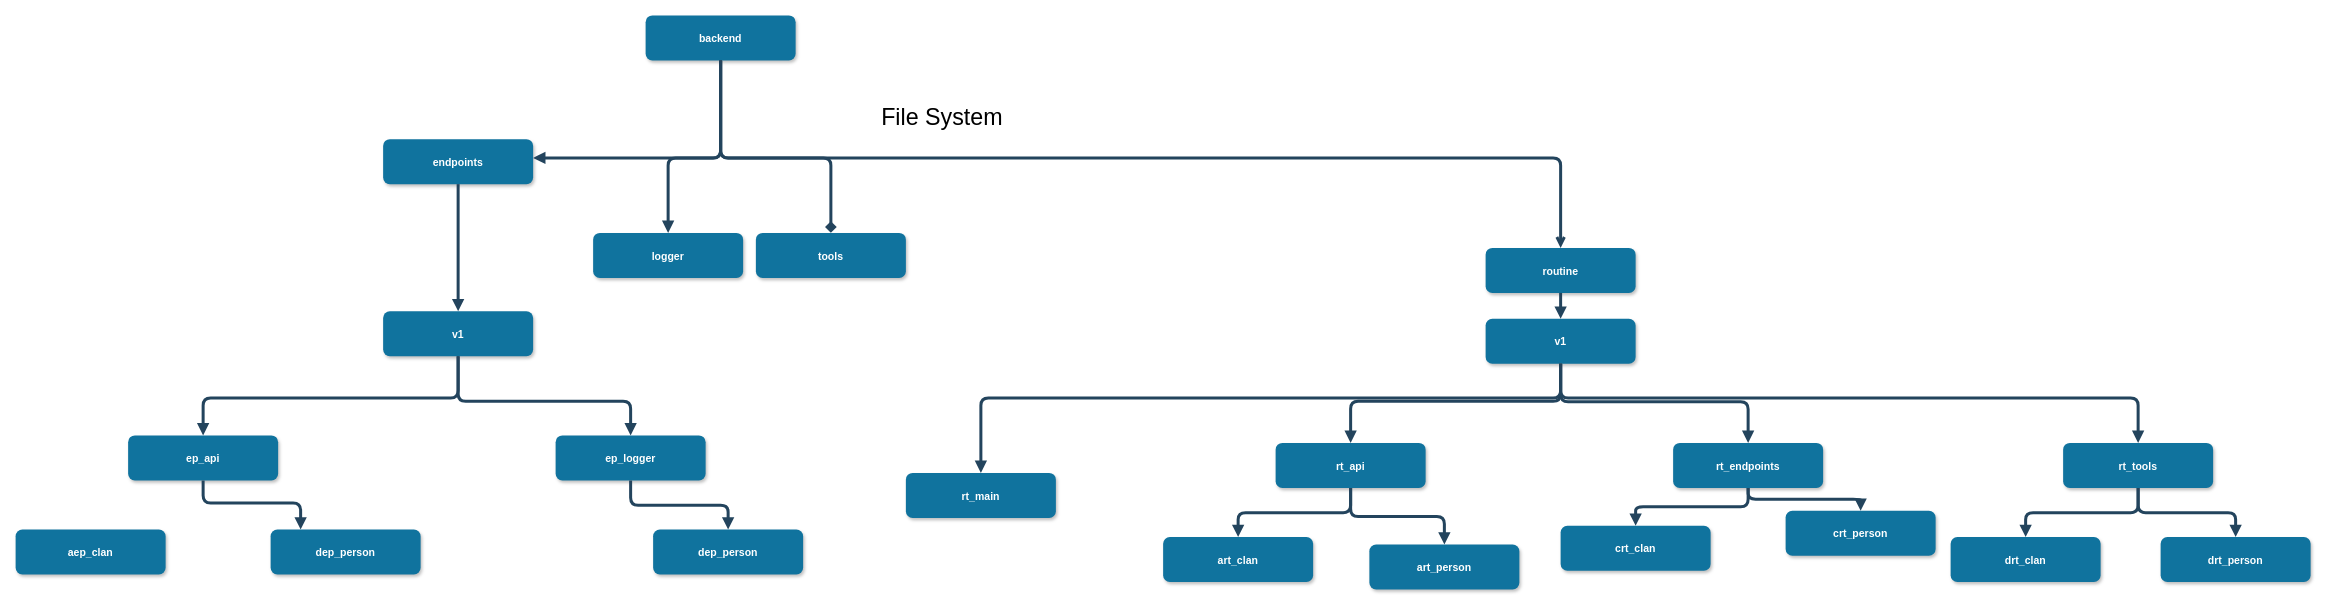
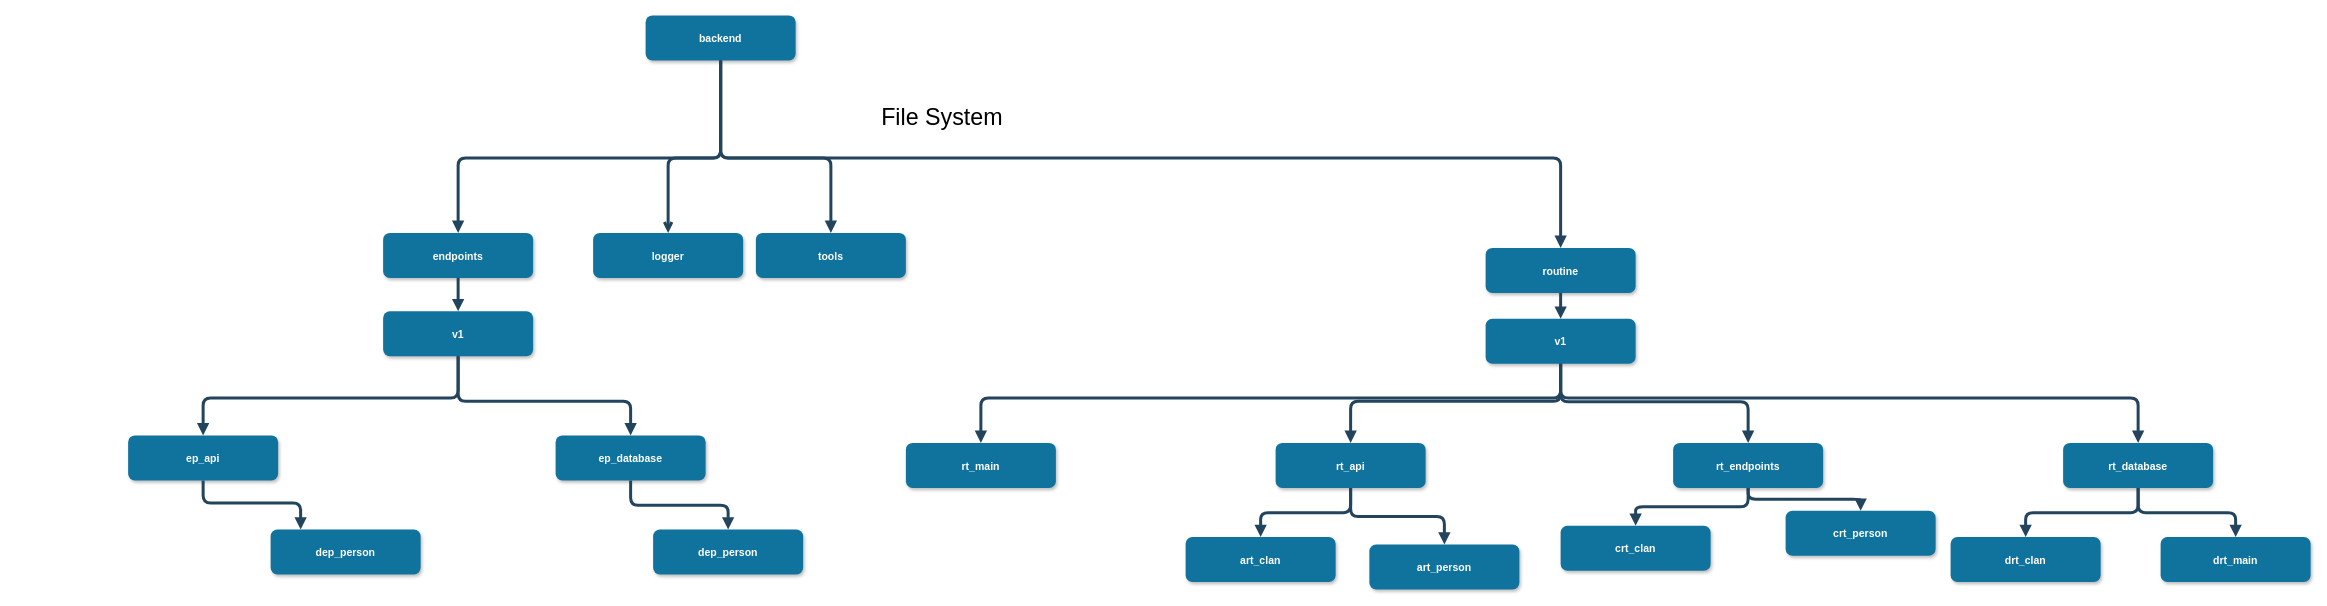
(458, 162) -> (458, 255)
(668, 220) -> (668, 221)
(831, 220) -> (831, 220)
(1560, 235) -> (1560, 235)
(630, 459) -> (630, 459)
(2138, 466) -> (2138, 466)
(981, 495) -> (981, 465)
(90, 552) -> none
(1238, 560) -> (1260, 560)
(2235, 560) -> (2235, 560)
